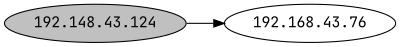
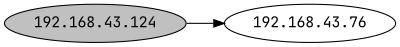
(95, 23) -> (95, 23)
